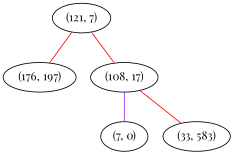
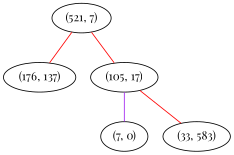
(82, 18) -> (82, 18)
(40, 77) -> (40, 77)
(124, 77) -> (124, 77)
